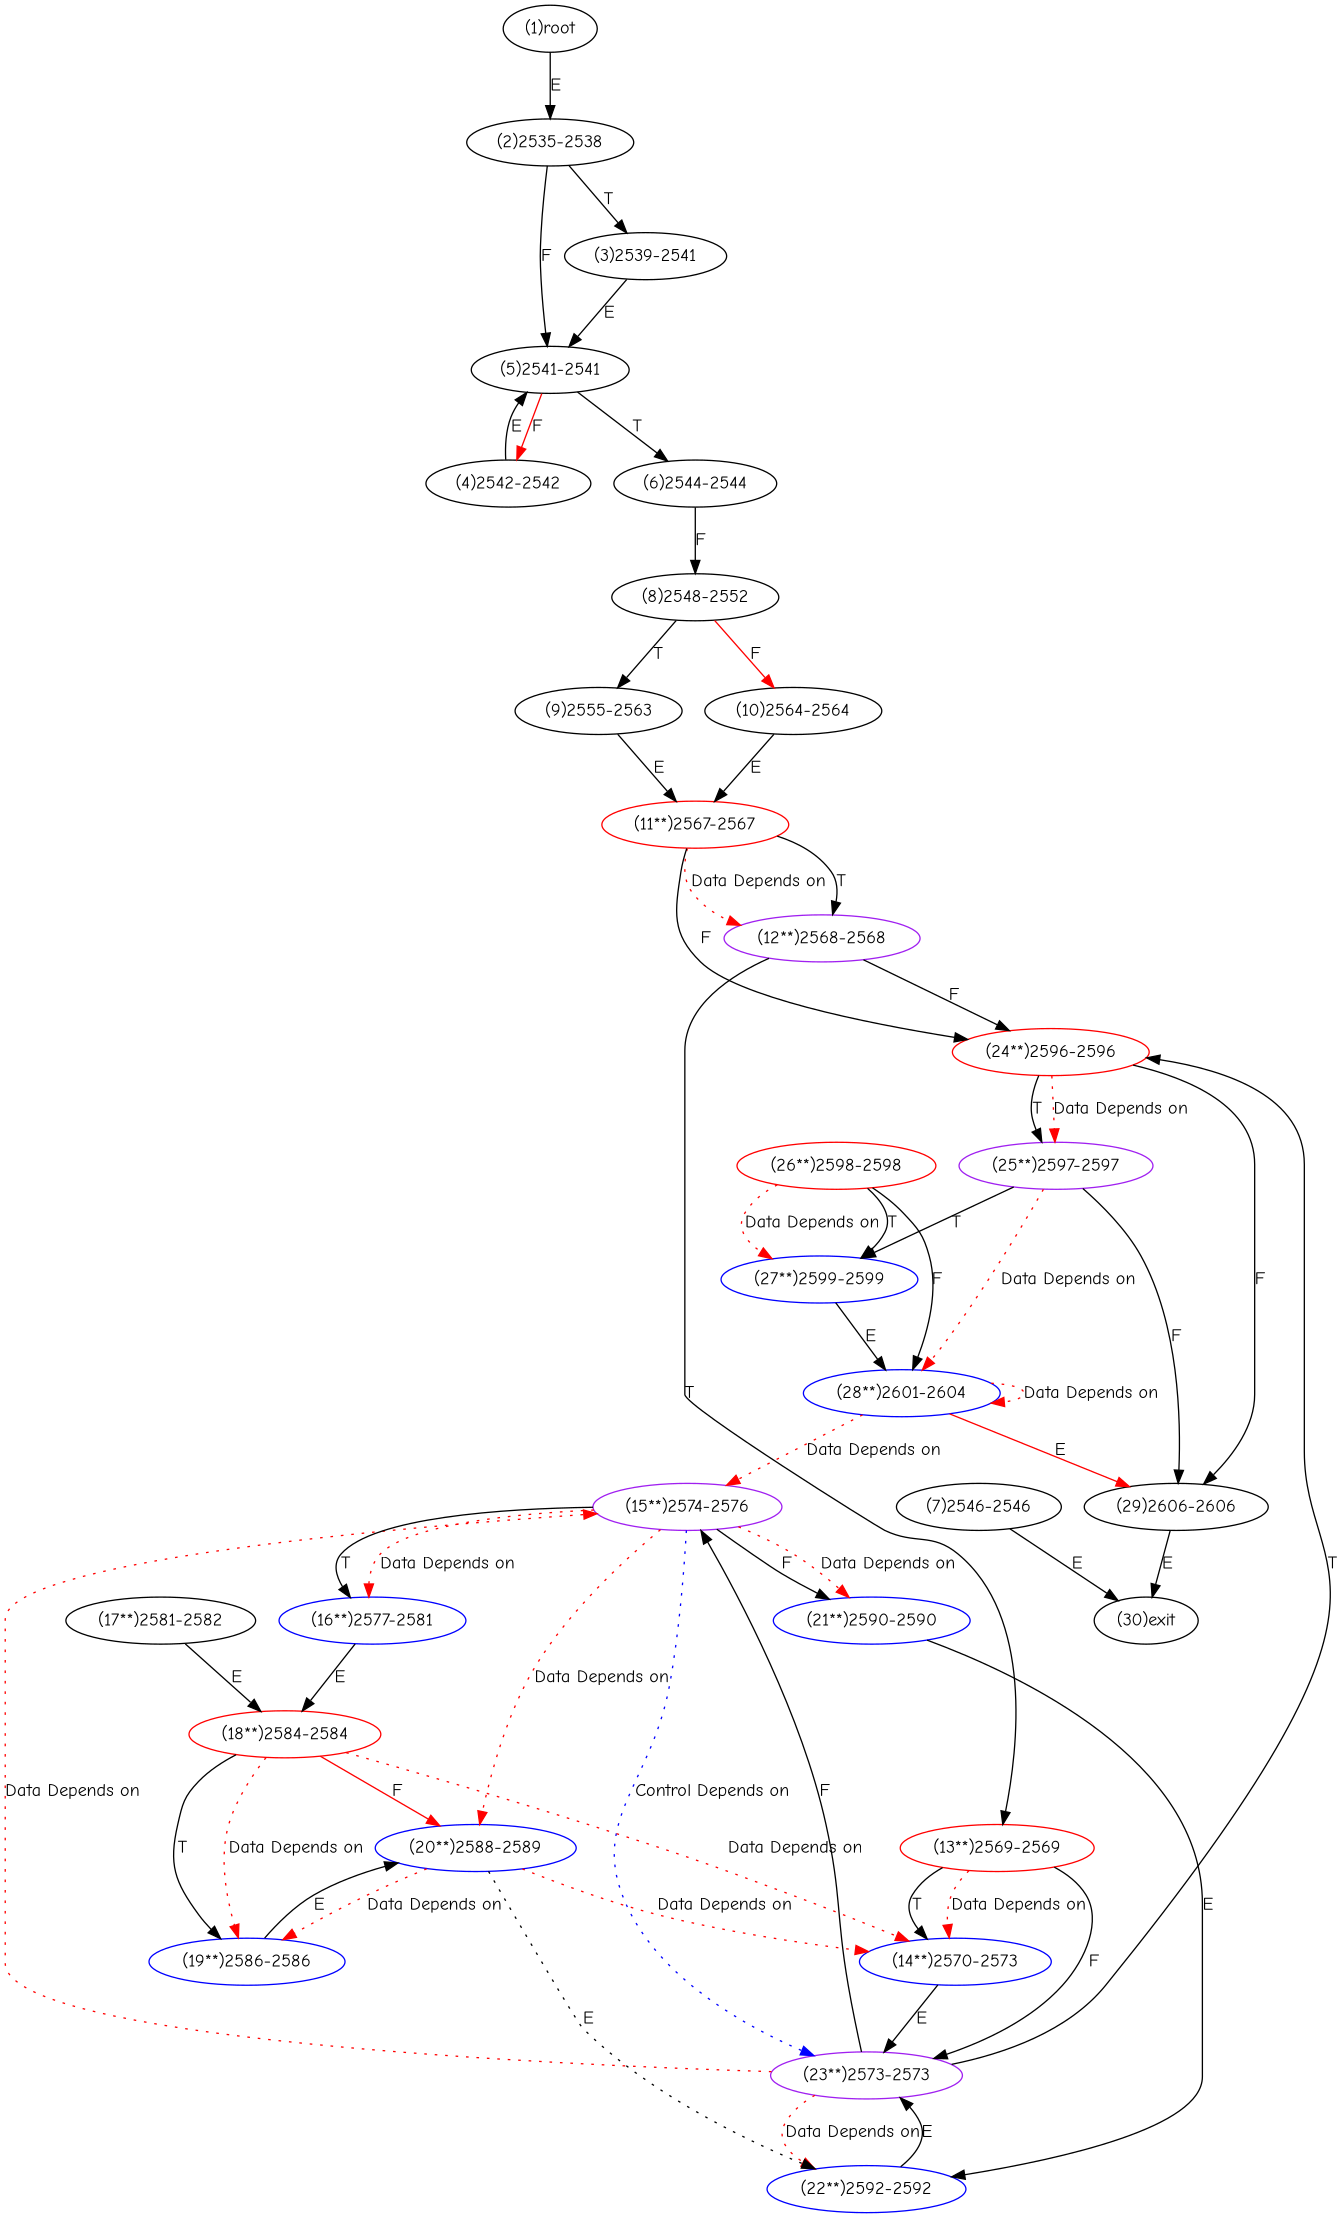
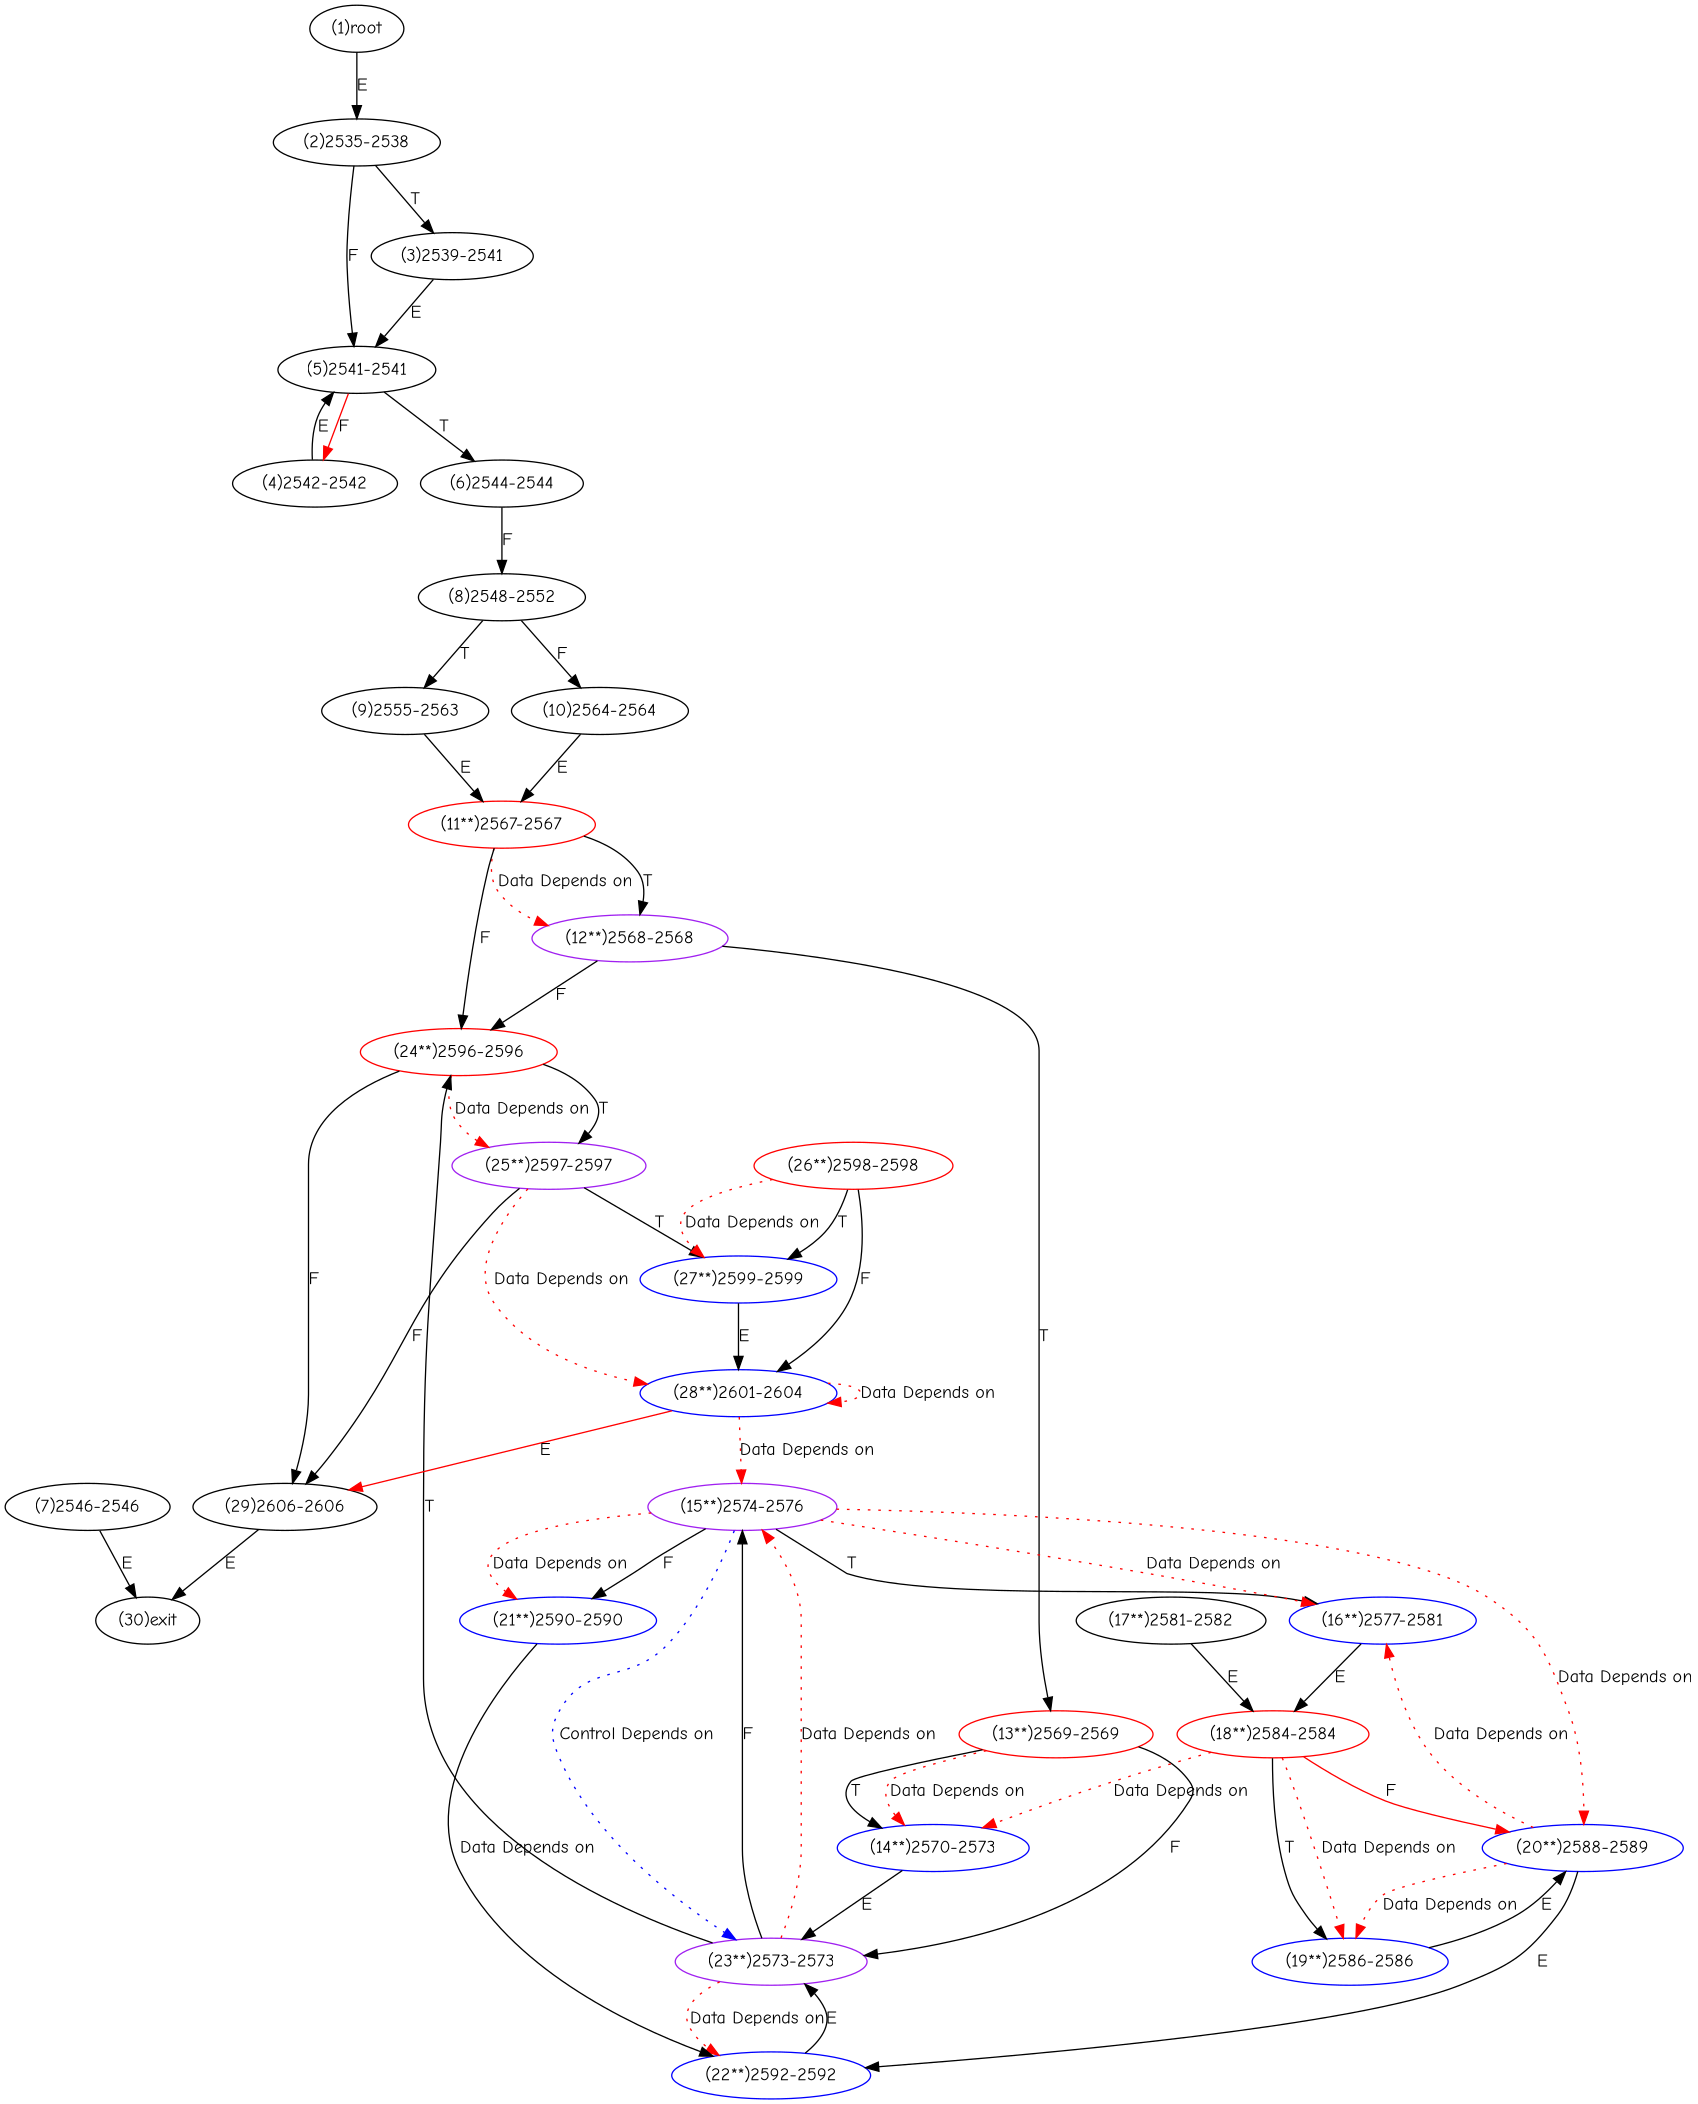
(740, 649) -> (546, 649)
(1208, 1905) -> (527, 1848)
(686, 1921) -> (1438, 1762)
(611, 2054) -> (1256, 2028)
